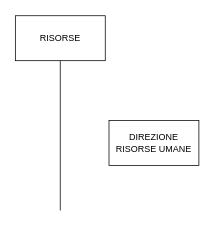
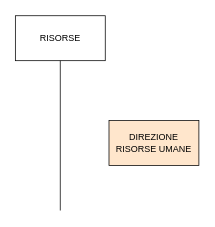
(154, 143) -> (154, 143)
